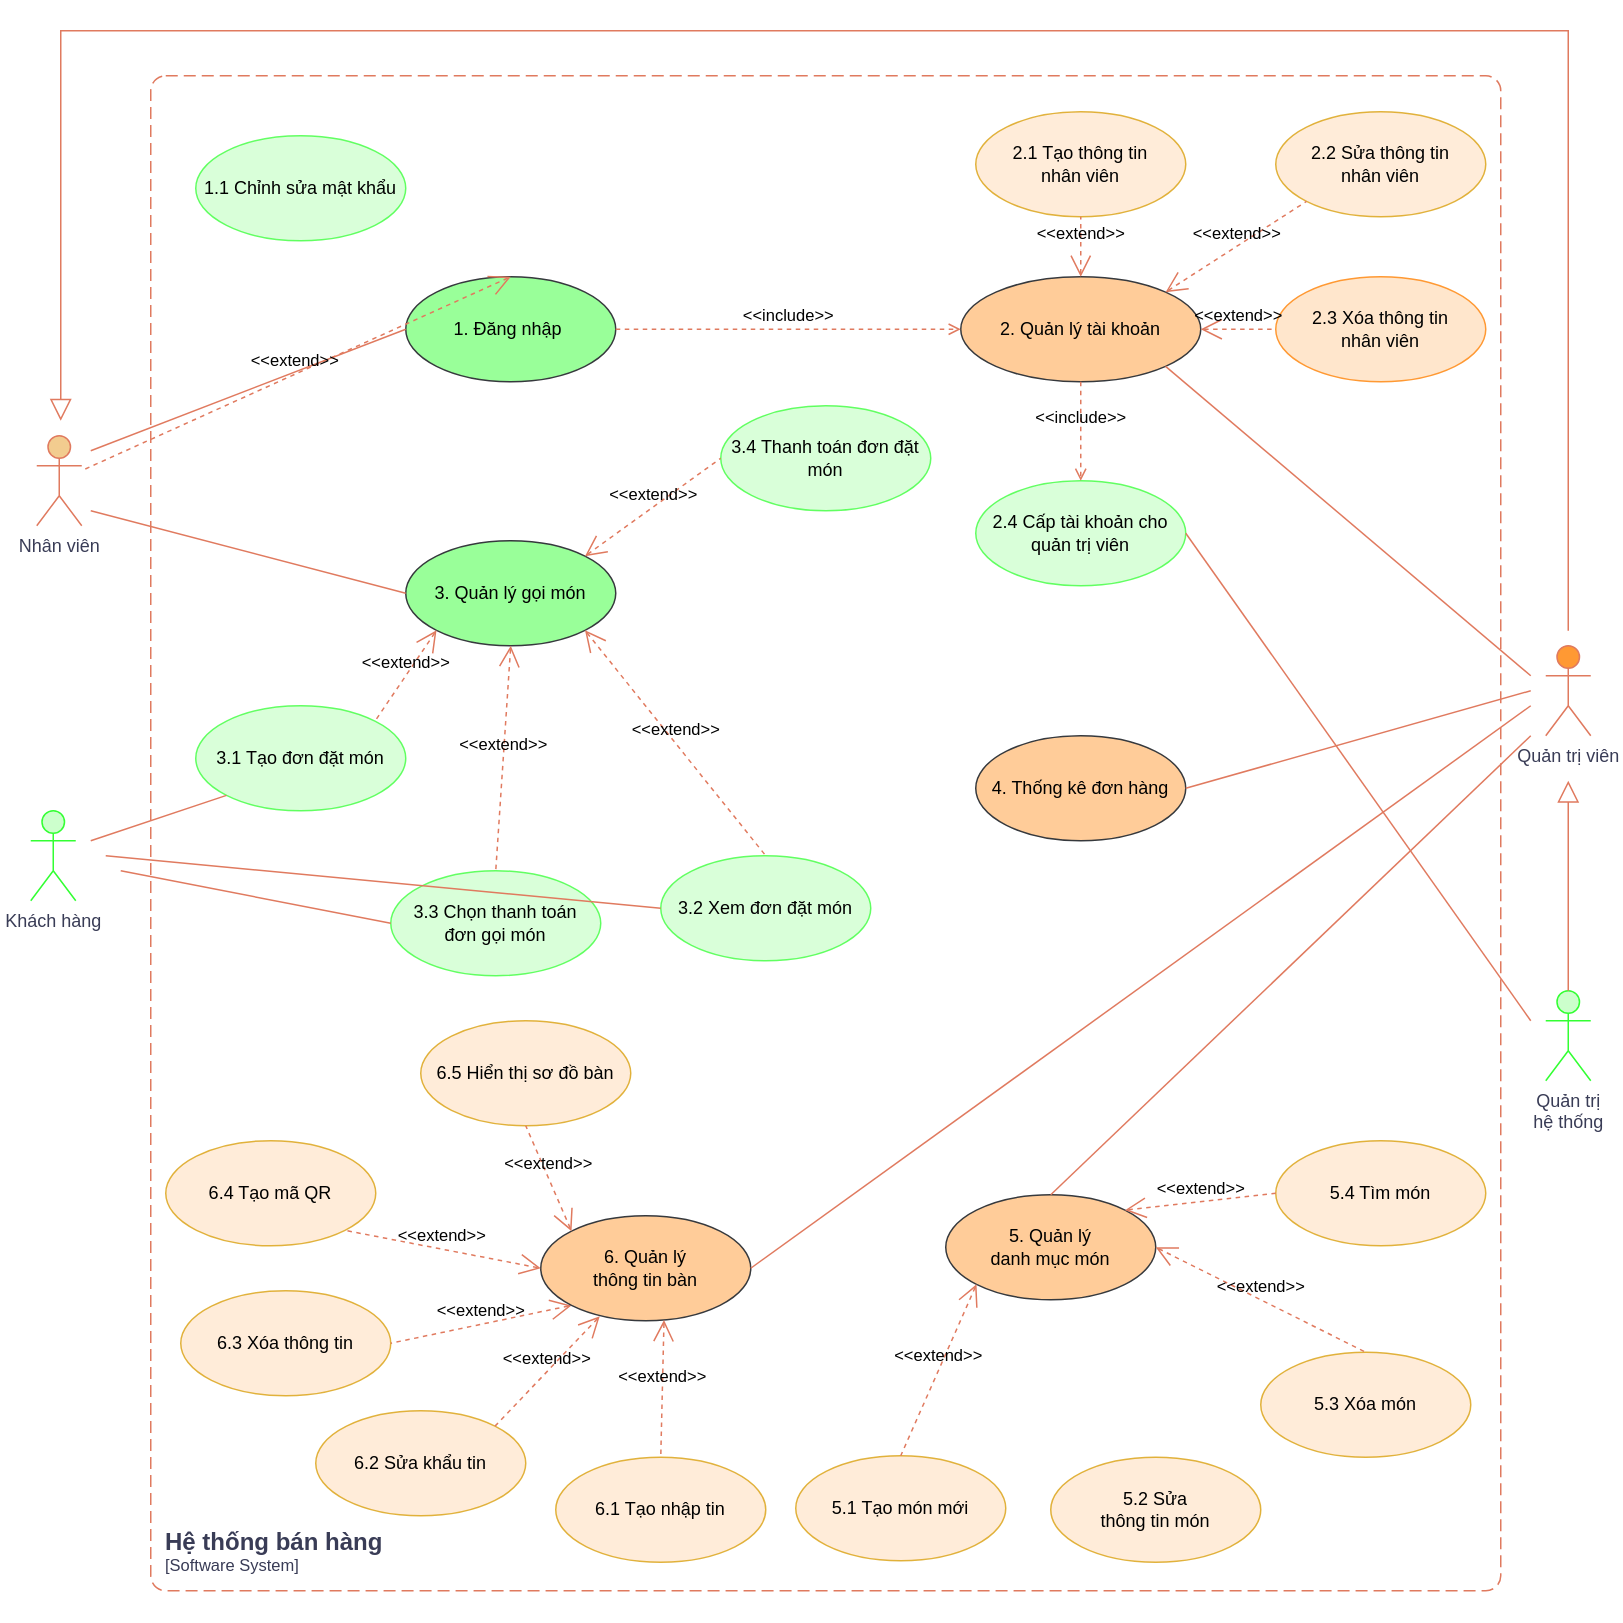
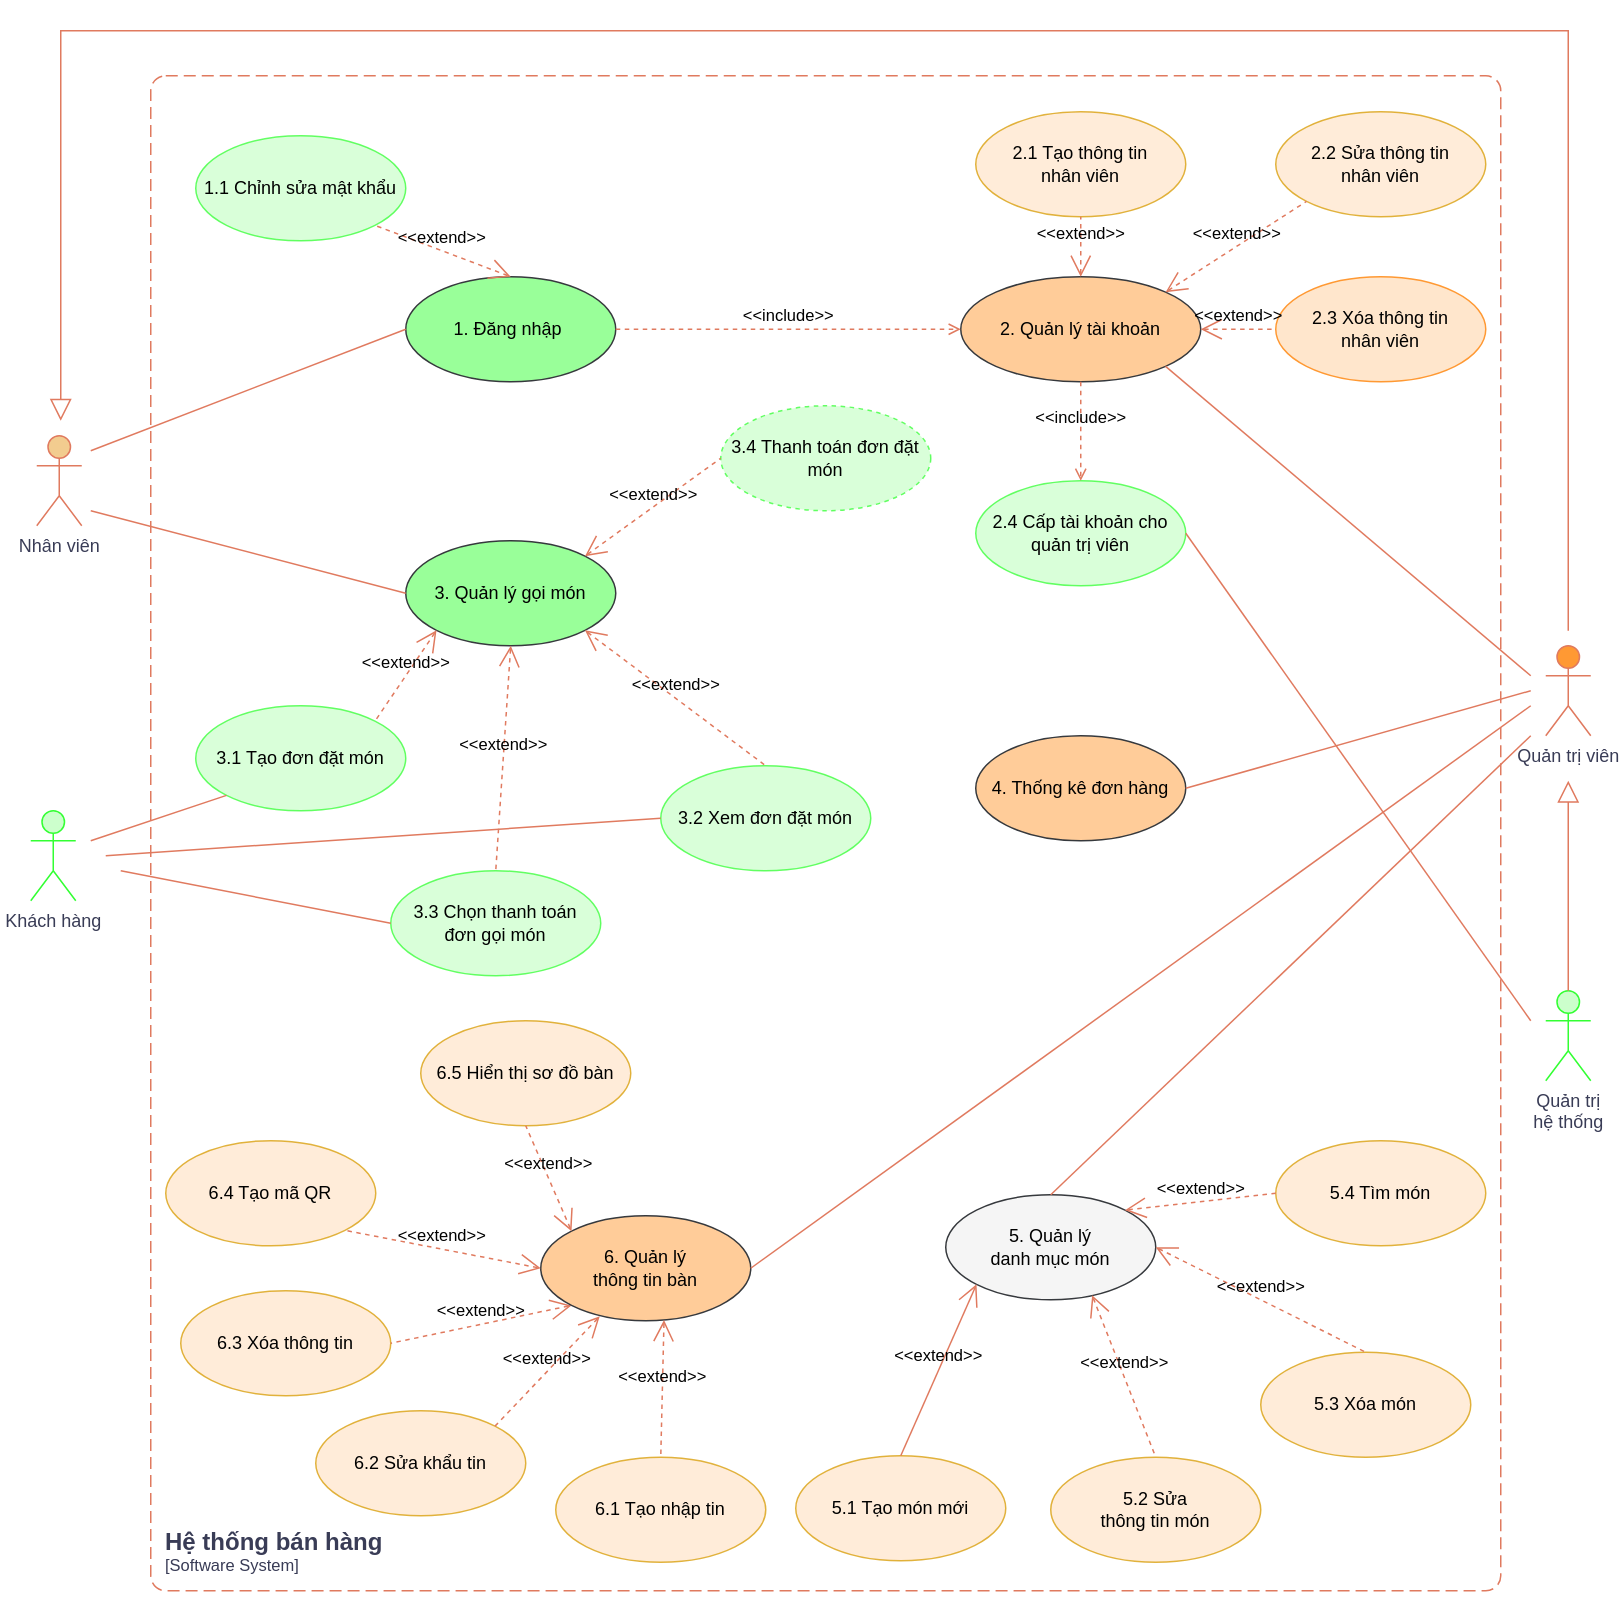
(198, 418) -> (441, 250)
(826, 458) -> (826, 458)
(766, 908) -> (766, 818)
(1051, 1247) -> (1051, 1247)
(938, 1372) -> (938, 1372)
none -> (1124, 1376)
